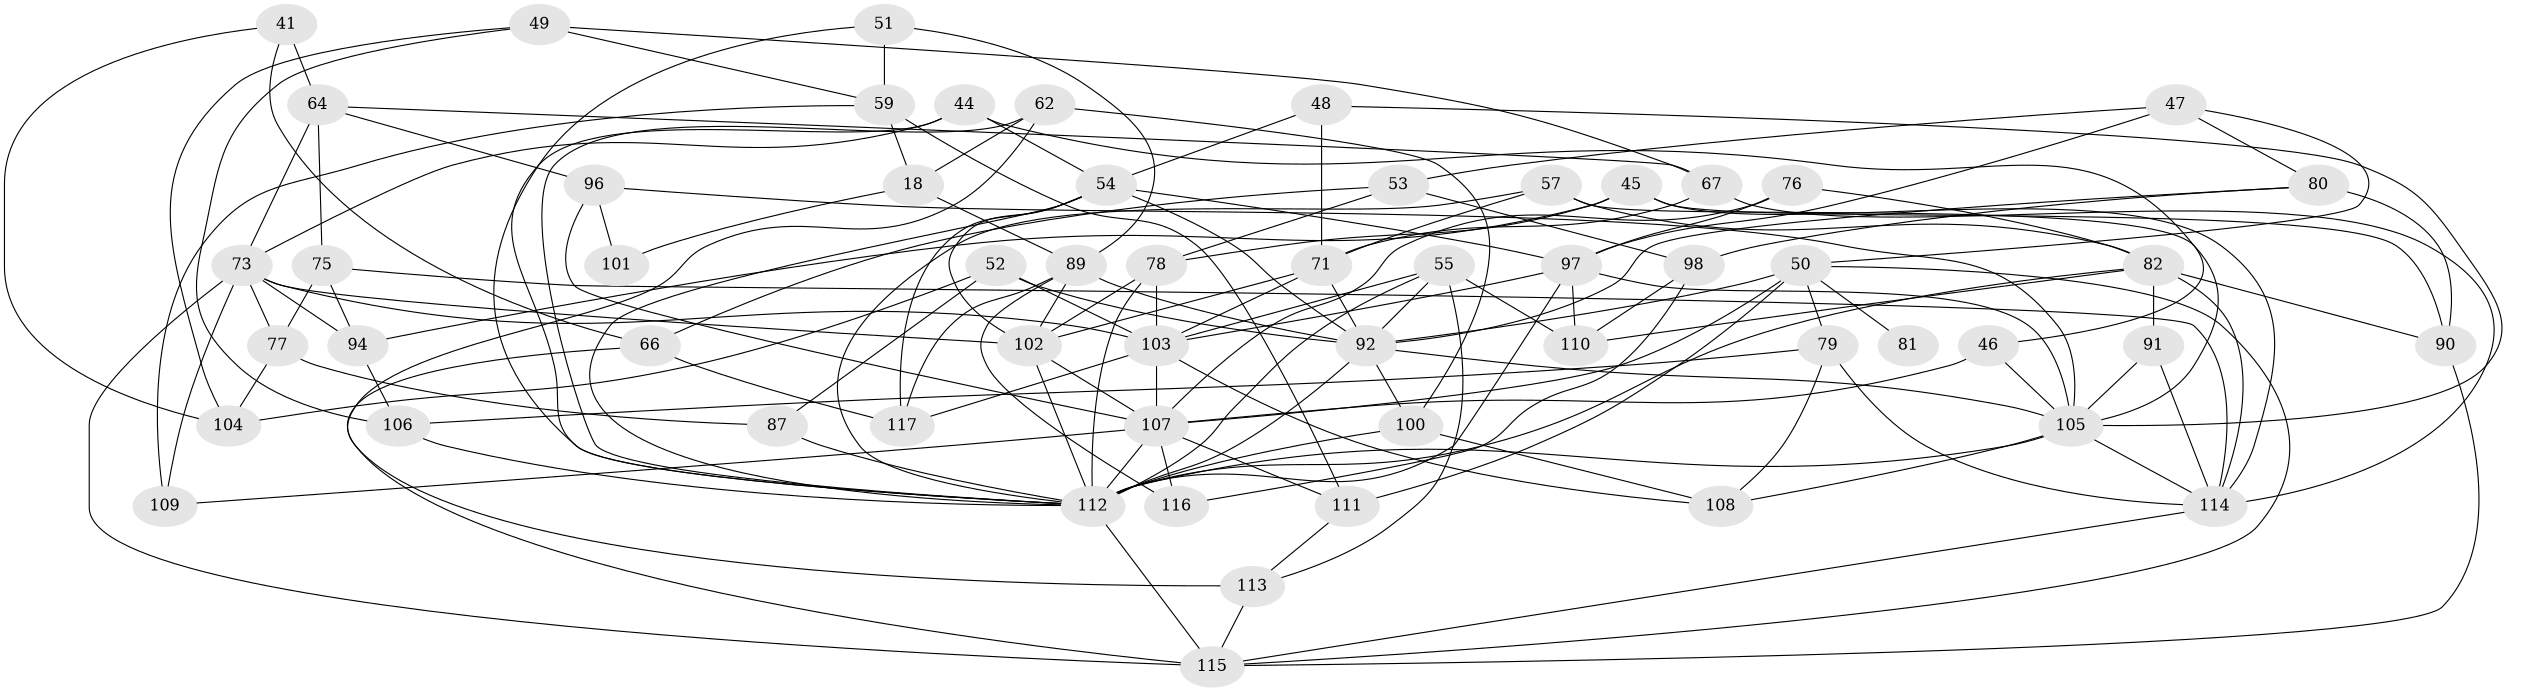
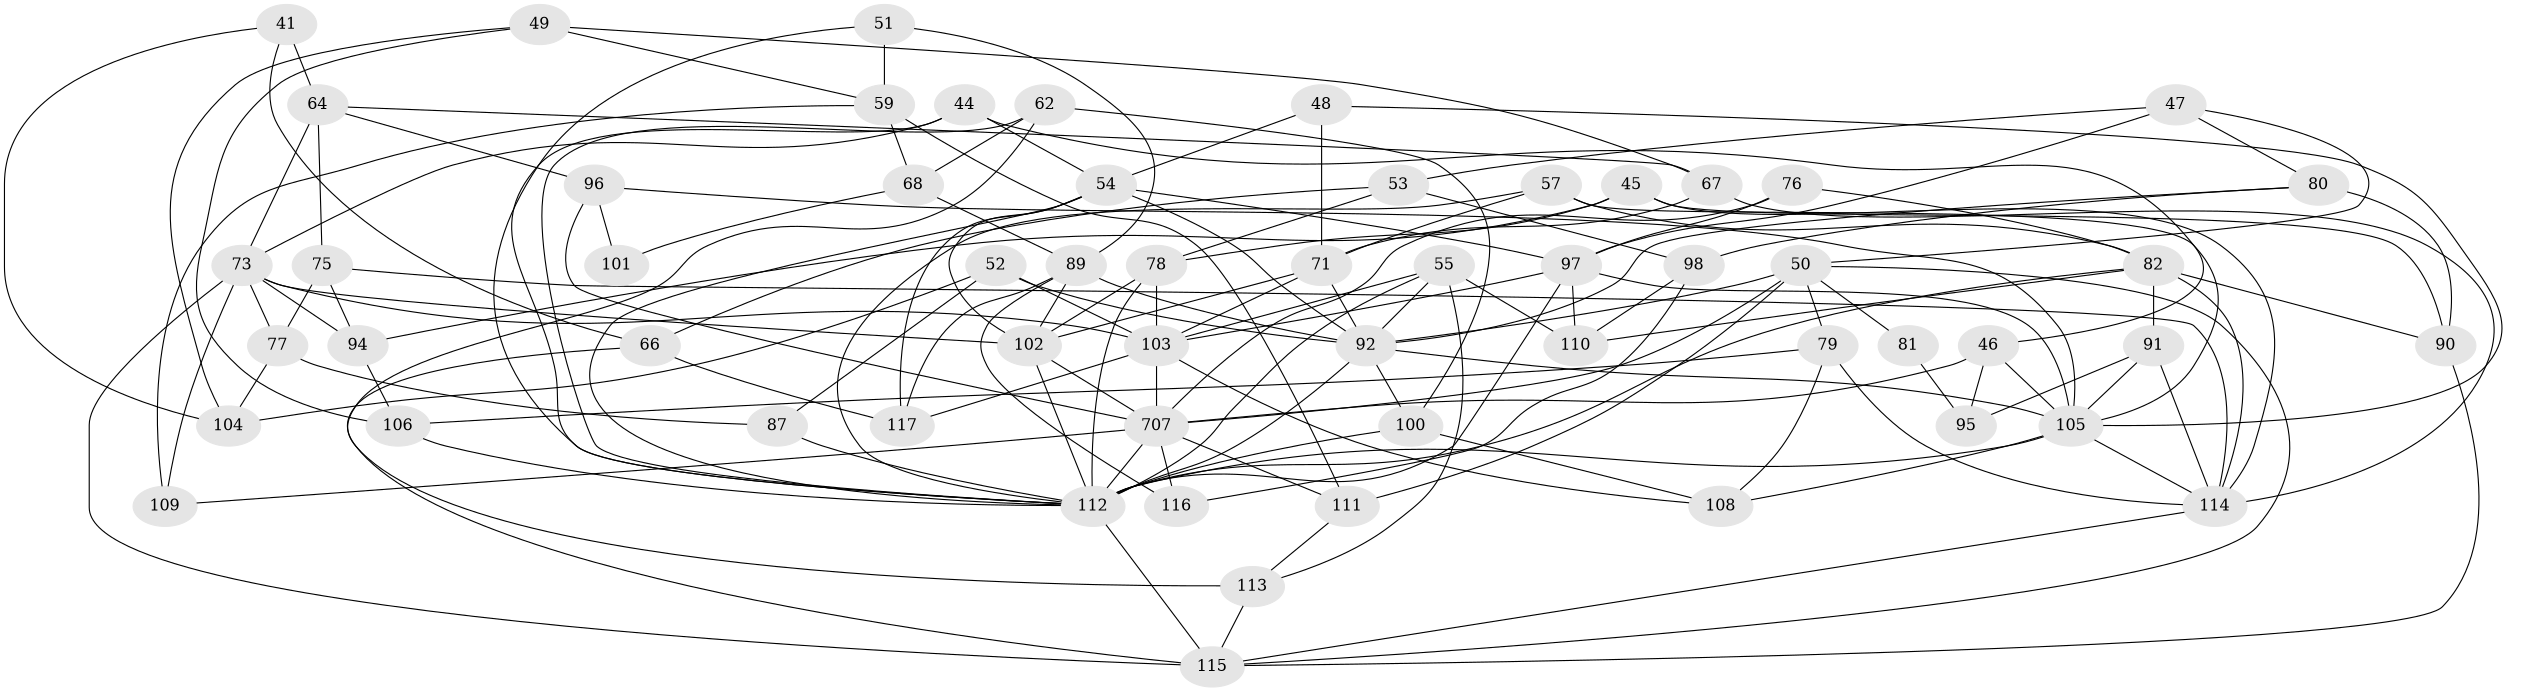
(913, 185) -> (913, 185)
(1157, 426) -> (1157, 426)
none -> (1966, 426)
